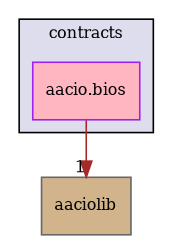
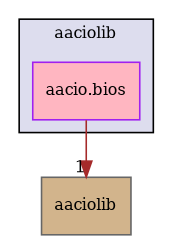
(86, 34) -> (86, 34)
